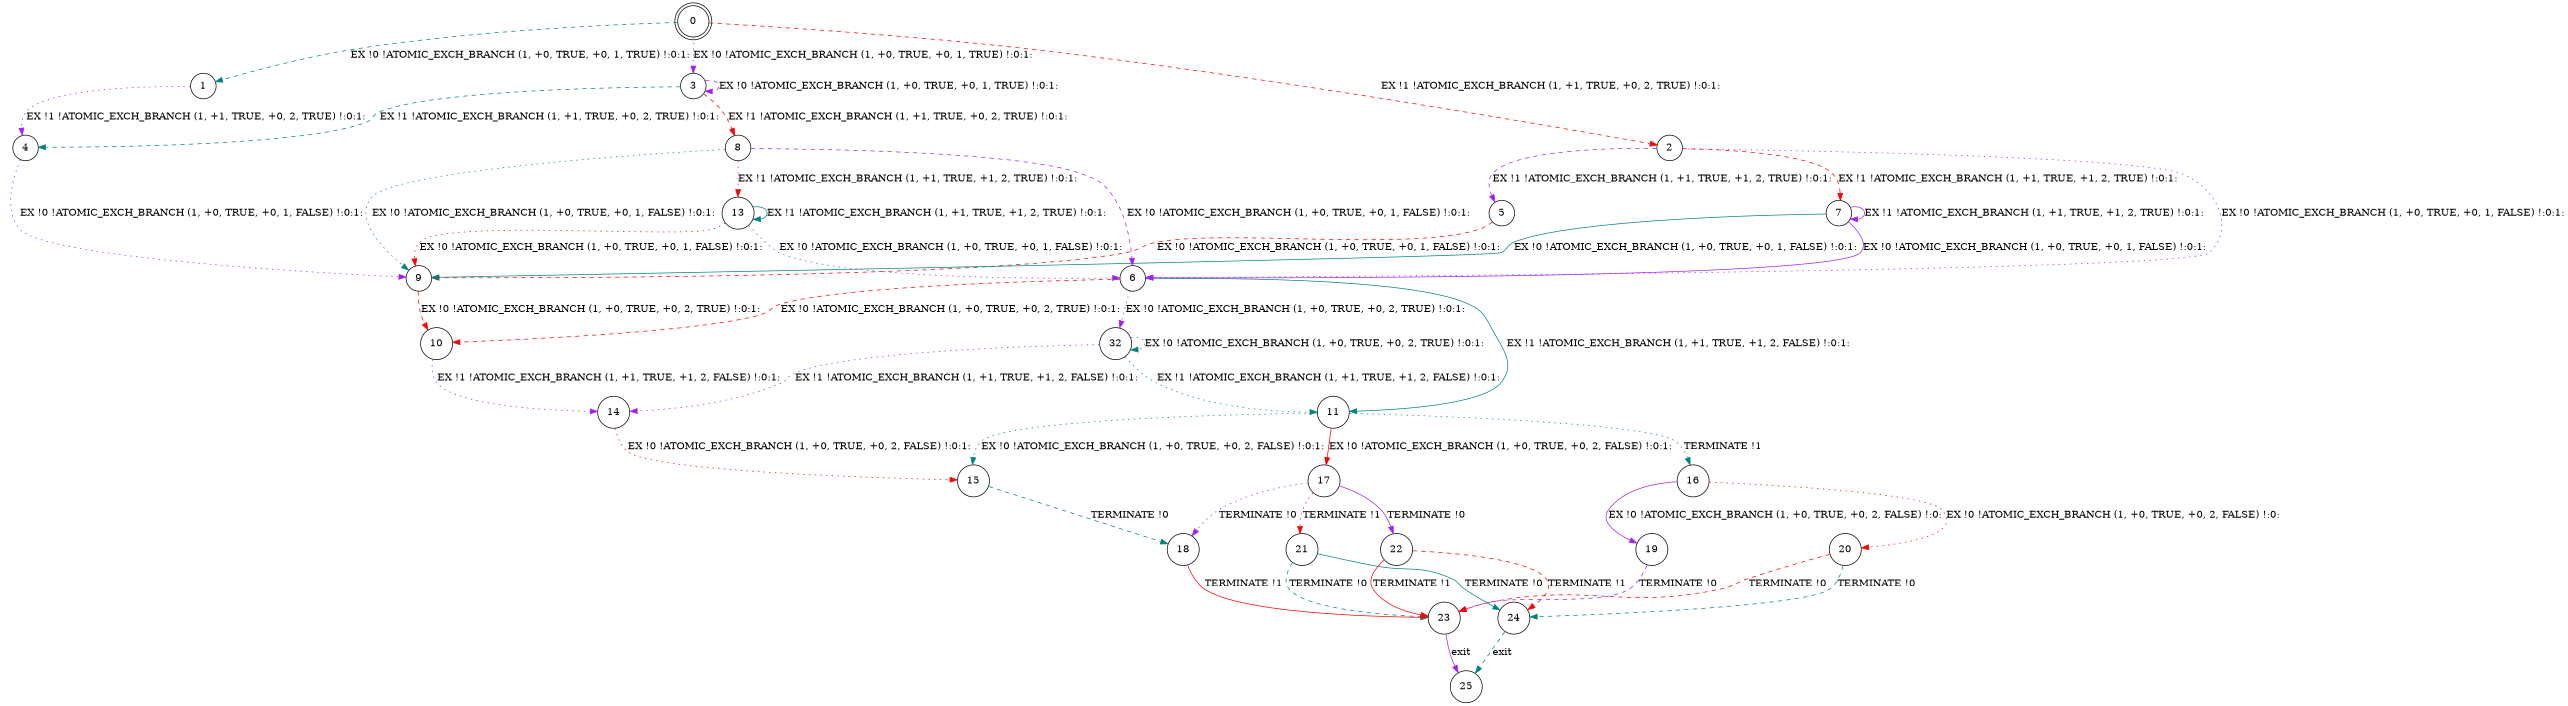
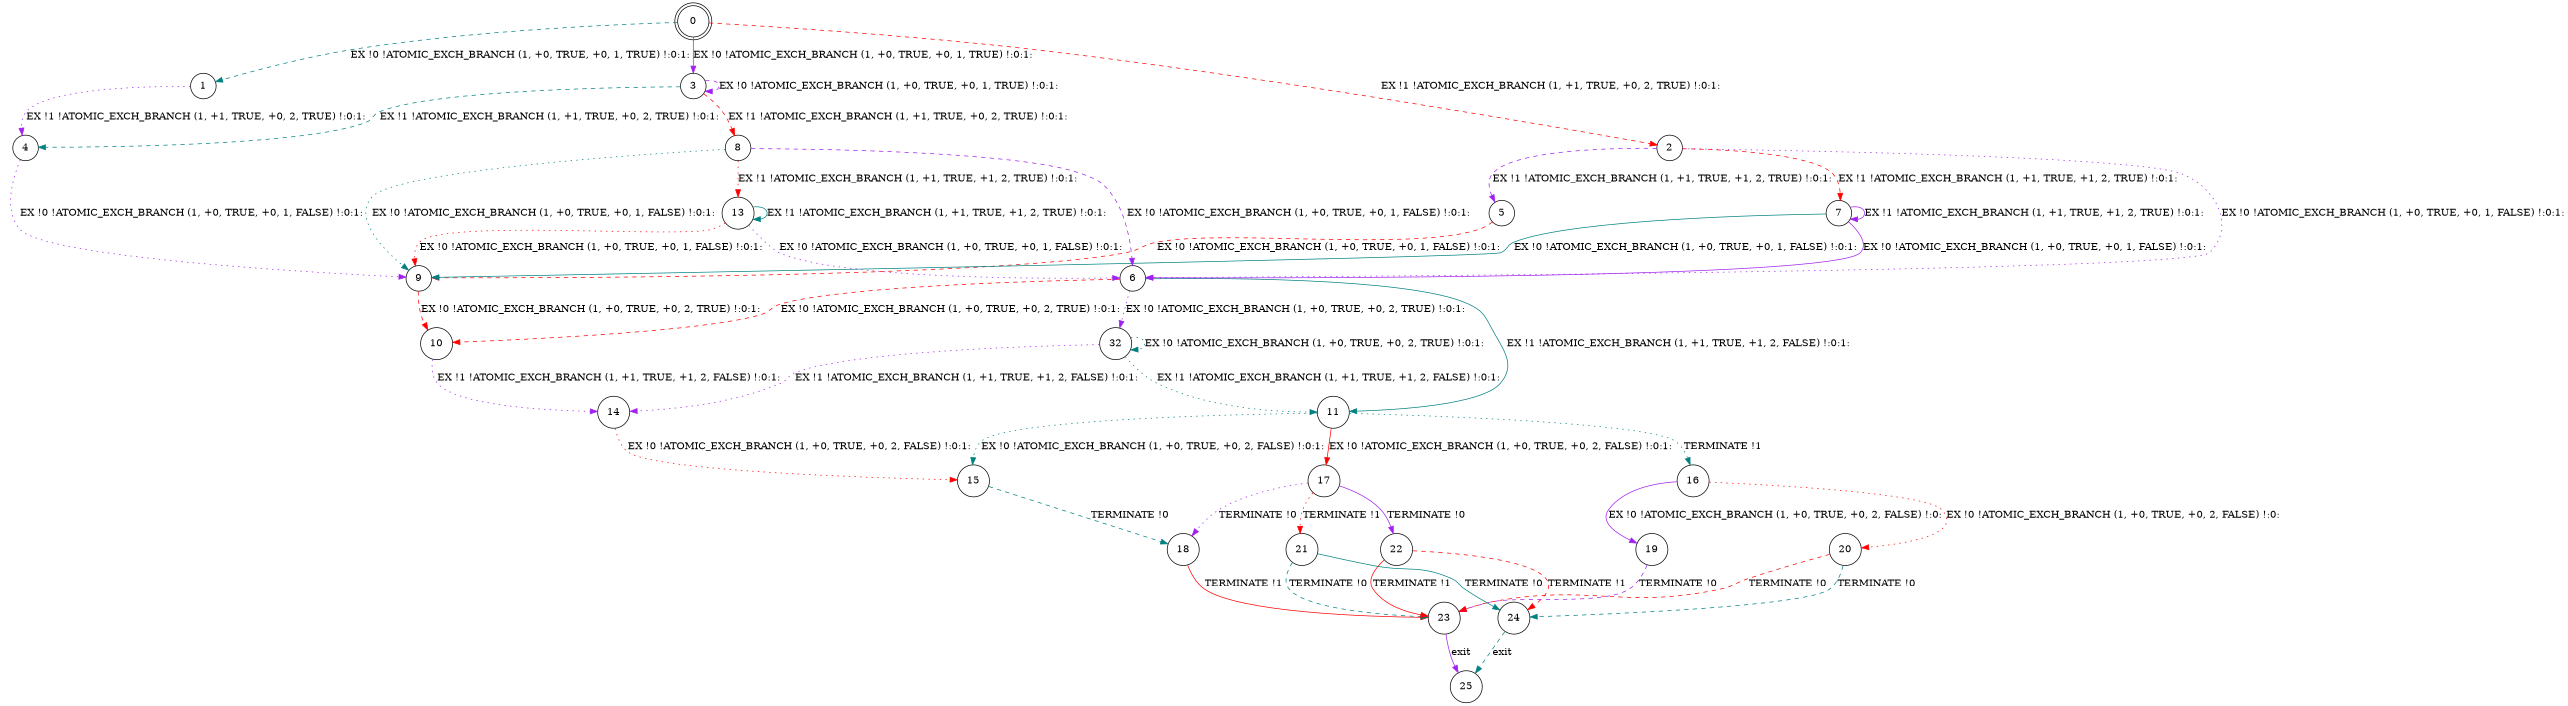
(693, 51) -> (693, 51)
